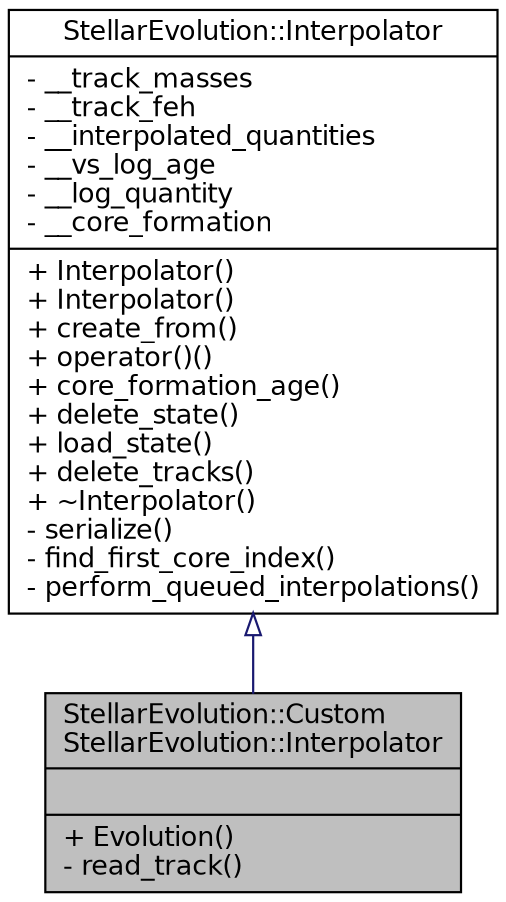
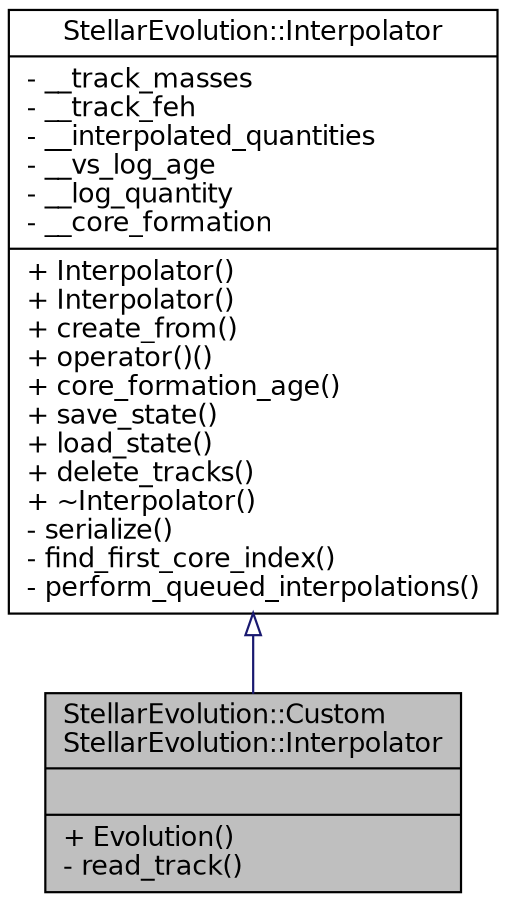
(134, 416) -> (123, 416)
